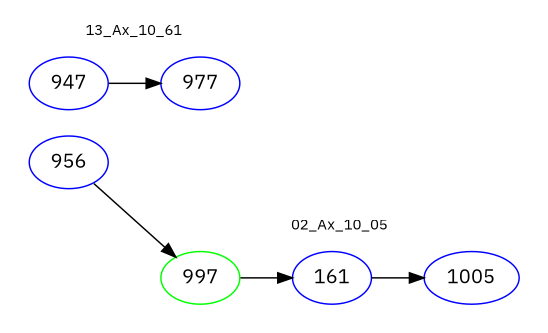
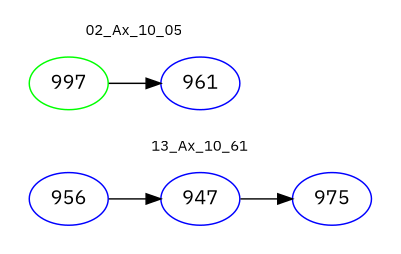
(200, 83) -> (332, 199)
(129, 215) -> (127, 199)
(332, 278) -> (200, 83)
(472, 278) -> none
